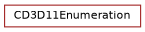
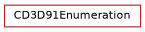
(73, 16) -> (73, 16)
